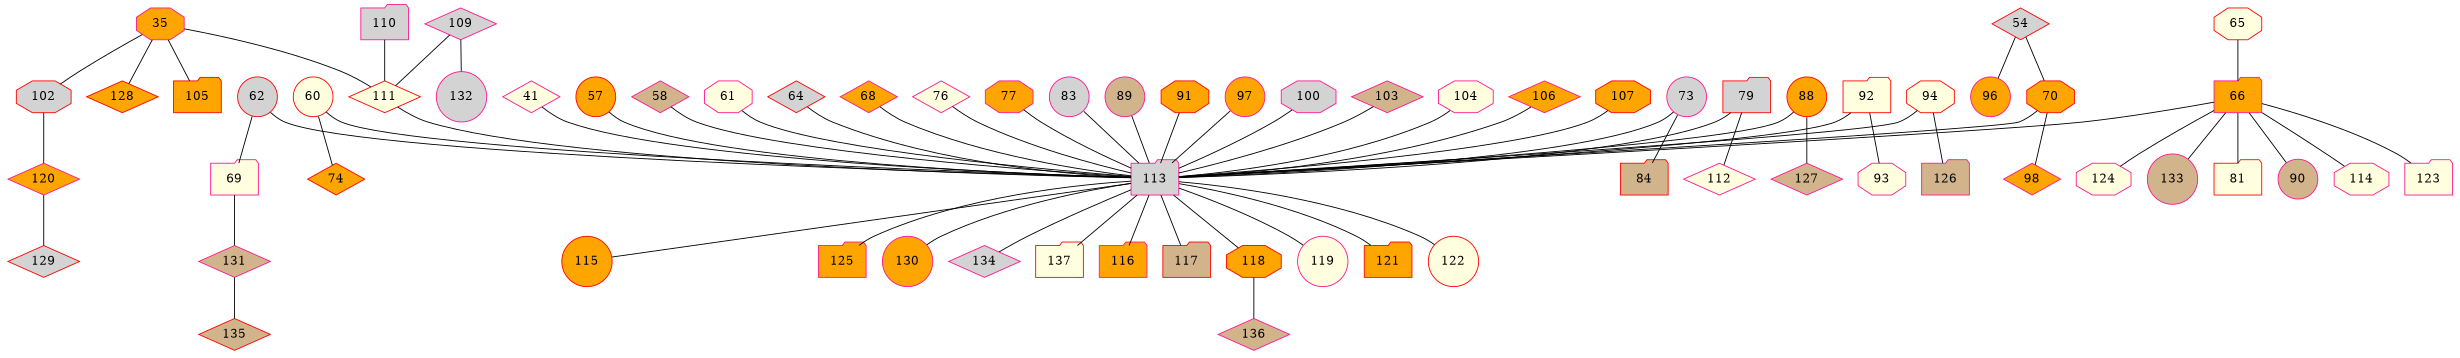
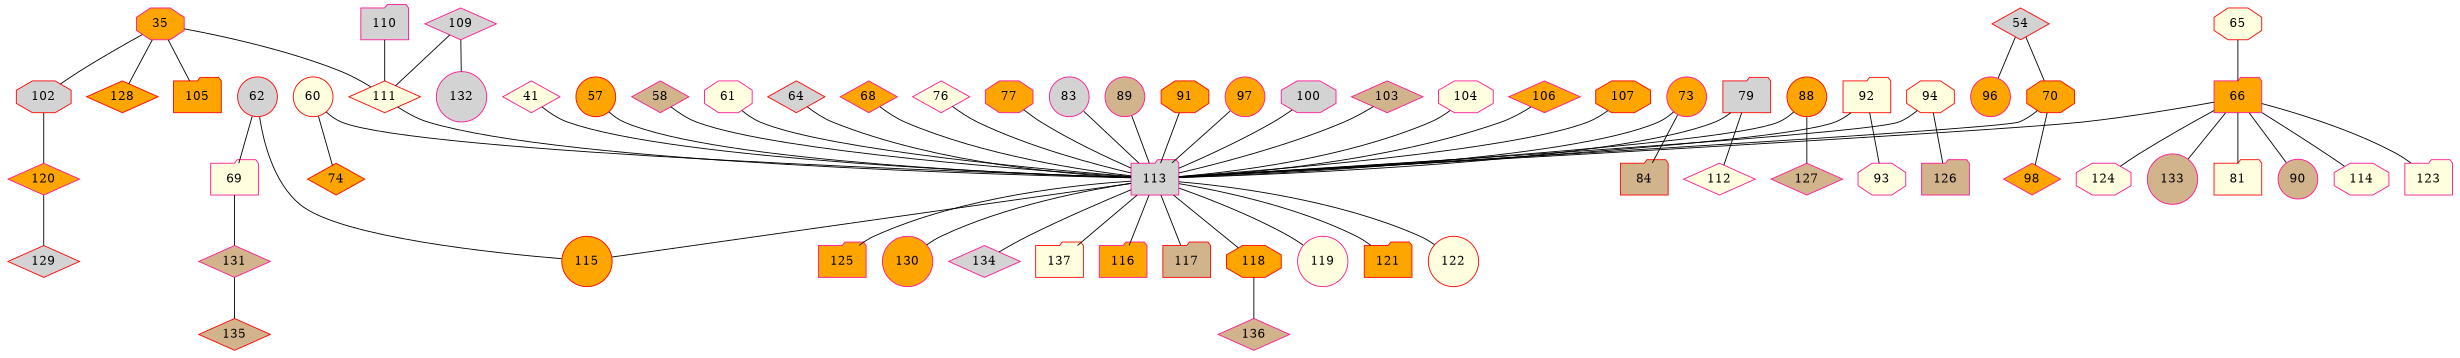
(1687, 97) -> (1687, 97)
(698, 162) -> (380, 234)
